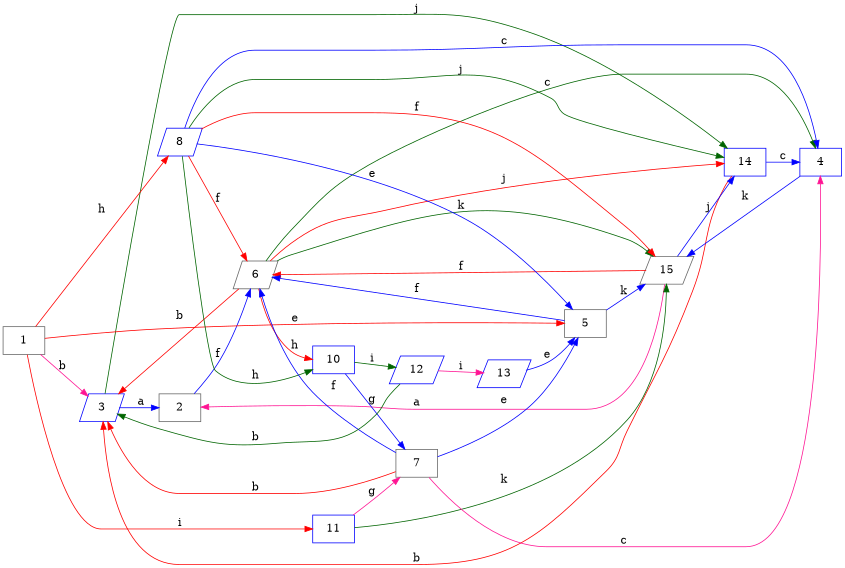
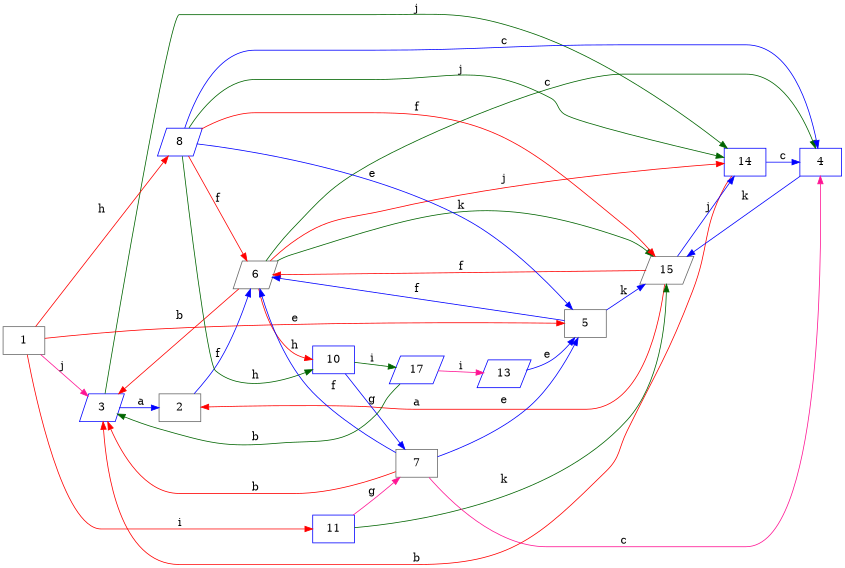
(63, 366) -> (63, 366)
(417, 370) -> (417, 370)
(477, 409) -> (477, 409)
